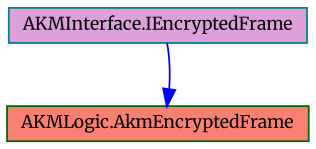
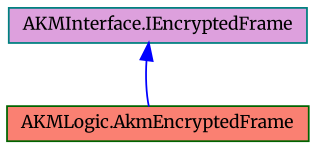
(170, 66) -> (146, 84)
